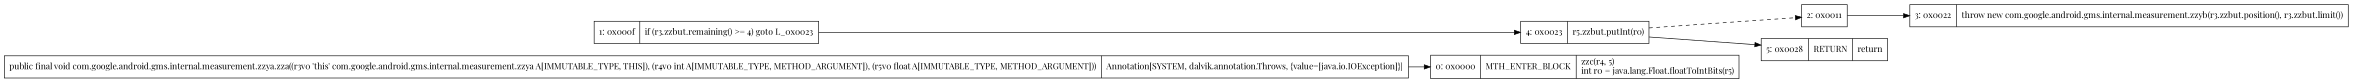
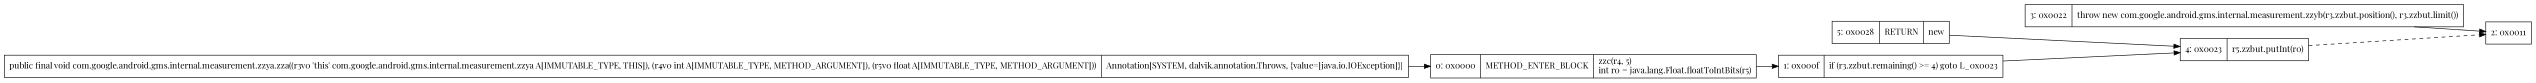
(1875, 16) -> (2447, 29)
(1702, 41) -> (2062, 41)
(1870, 49) -> (1936, 32)
none -> (1764, 66)
(1528, 67) -> (1537, 66)
